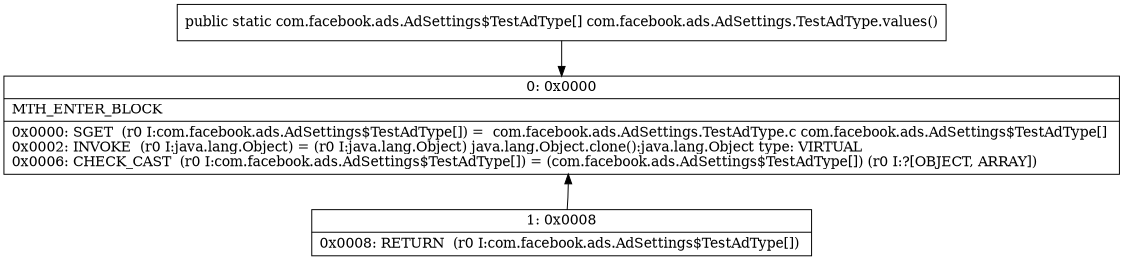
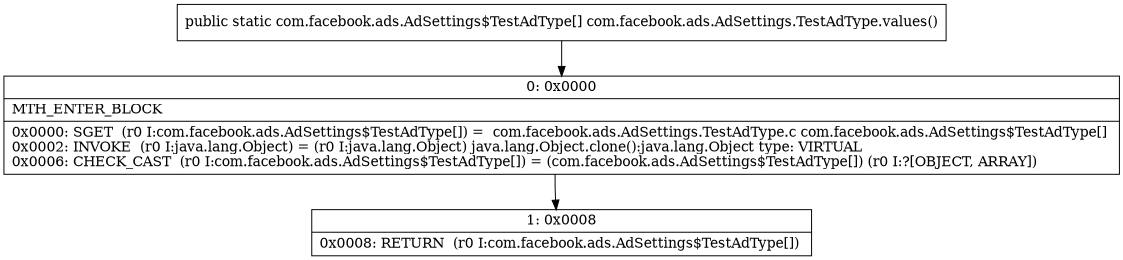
(568, 197) -> (555, 187)
